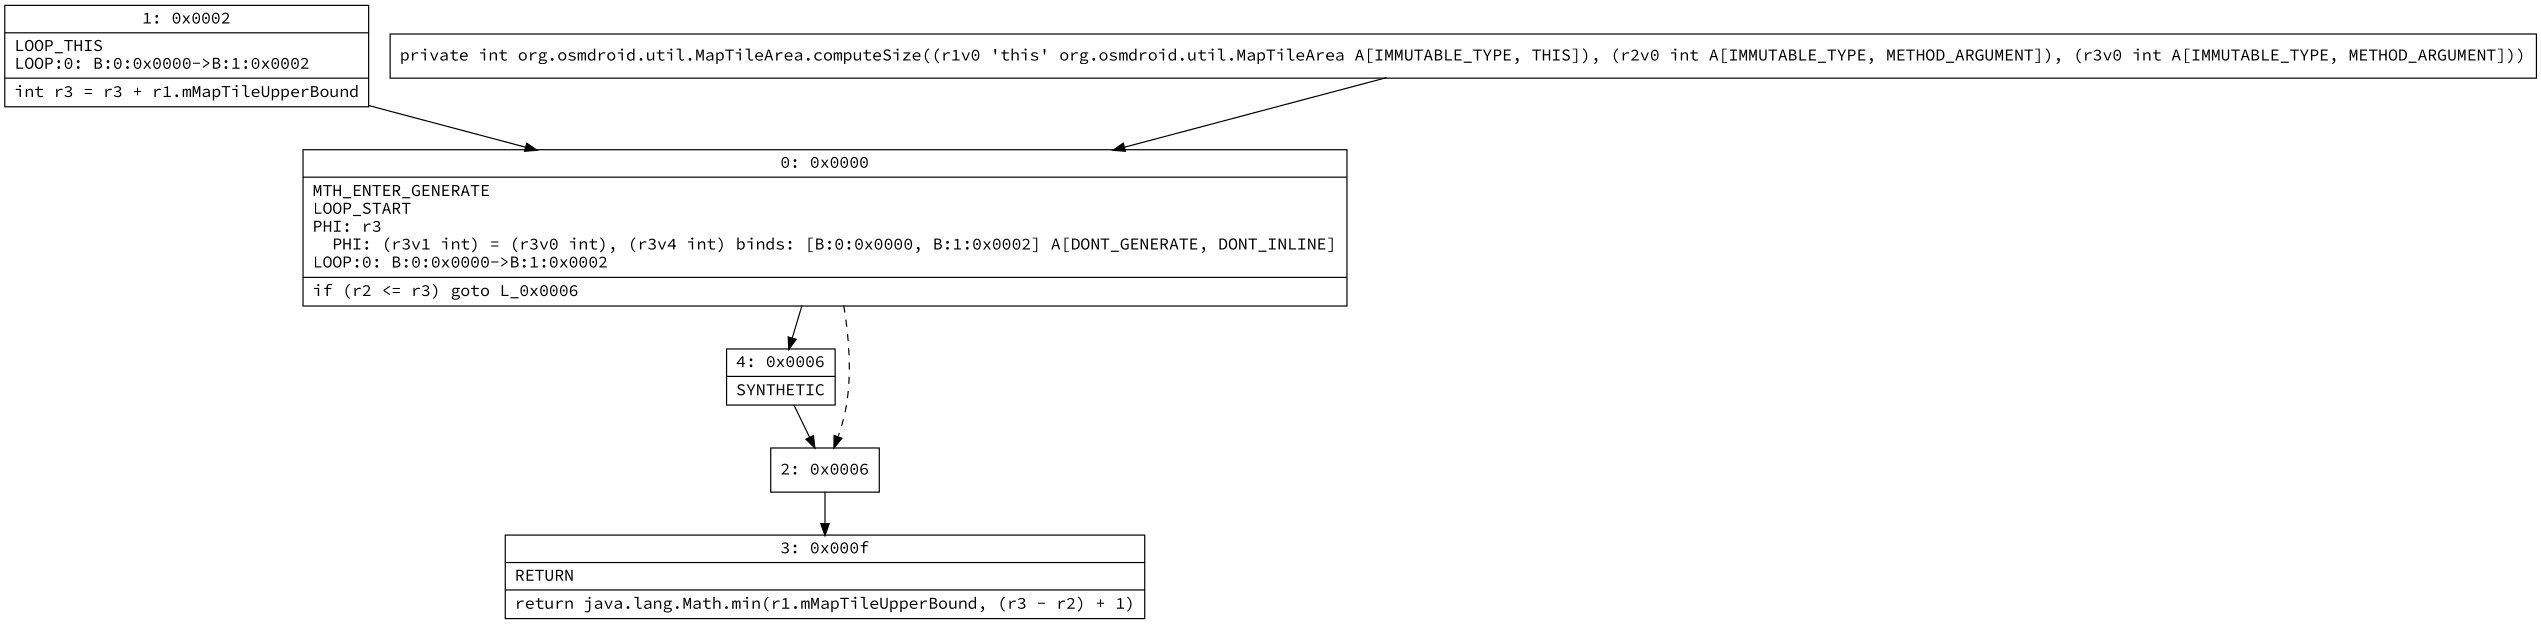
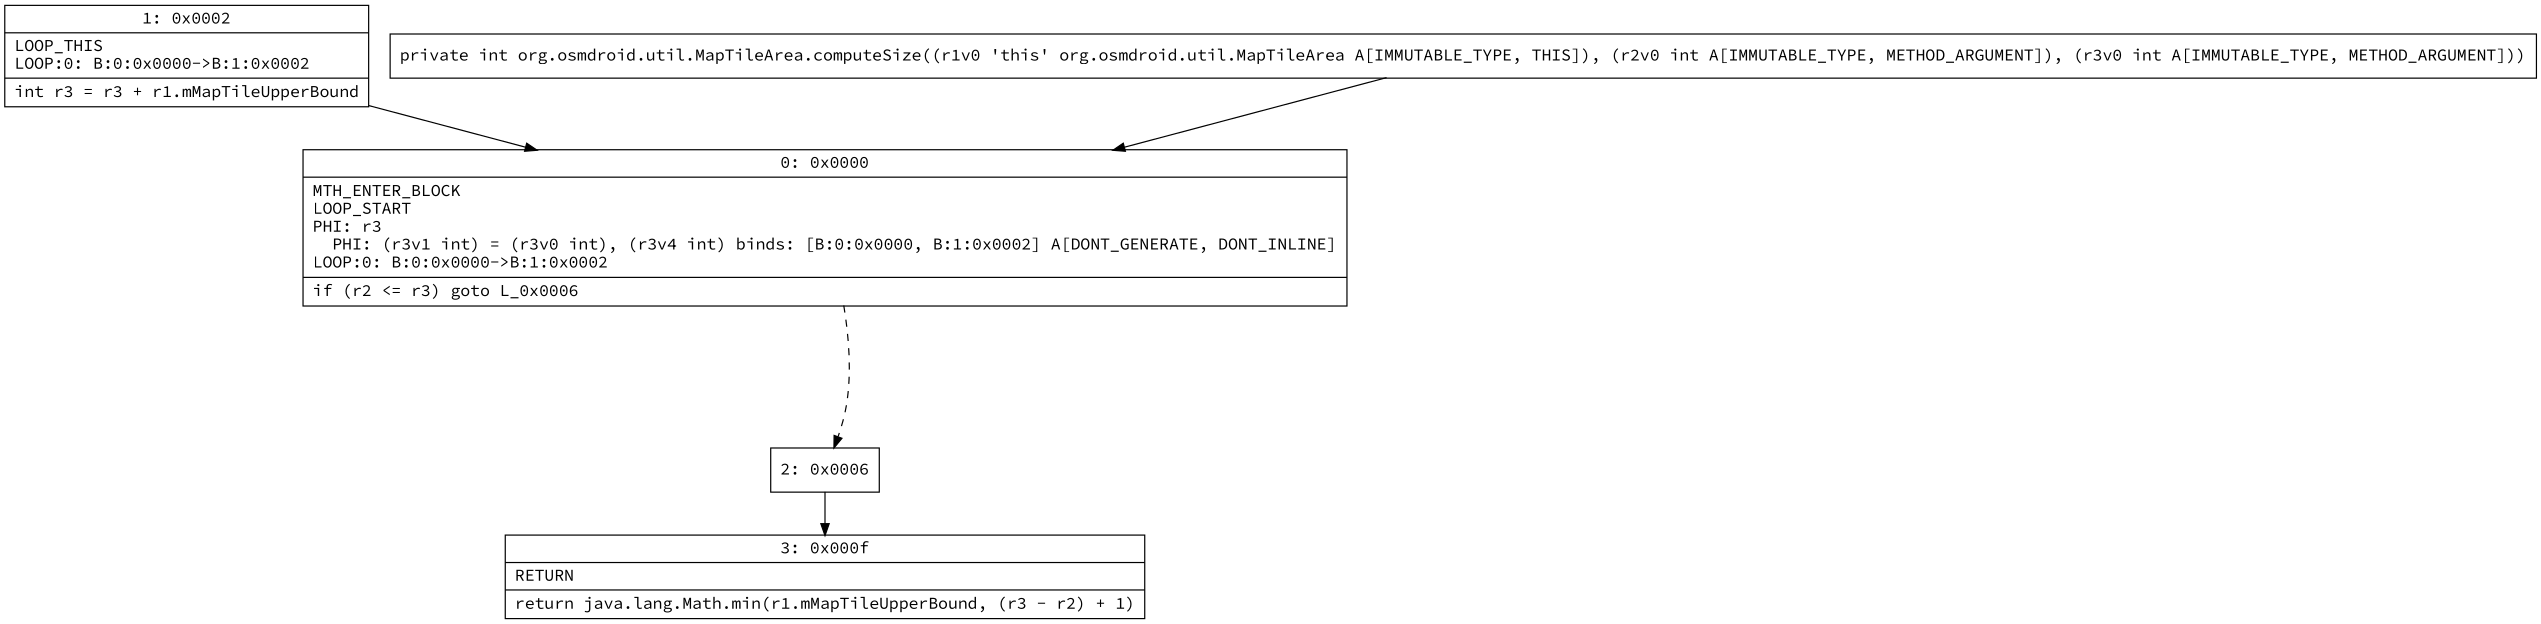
(401, 191) -> (387, 191)
(781, 377) -> none
